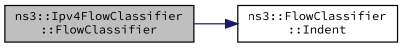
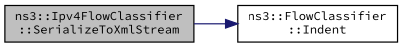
(99, 24) -> (99, 24)
